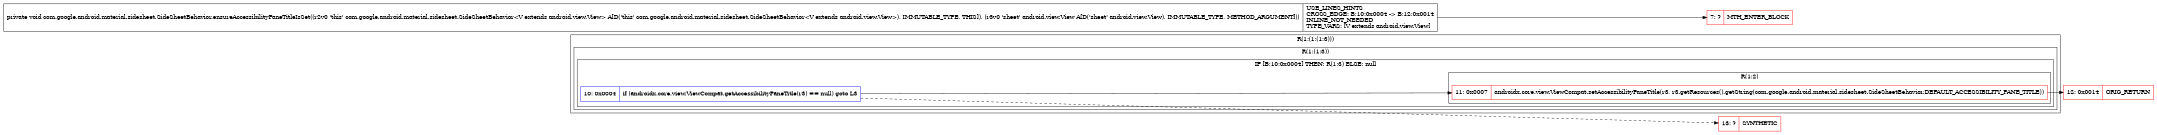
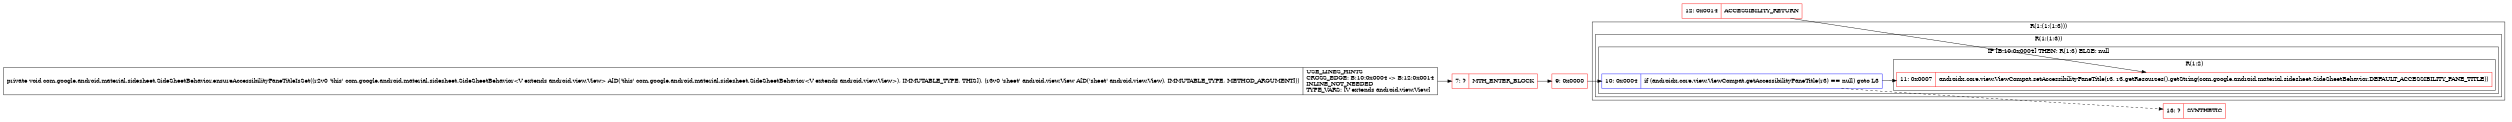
none -> (1570, 81)
(2053, 92) -> (1957, 44)
(2128, 92) -> (1762, 11)
